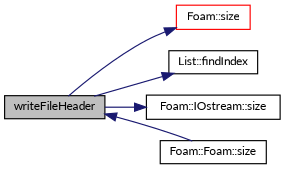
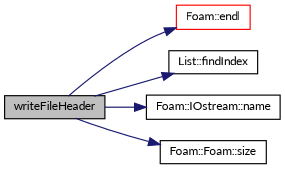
(213, 17) -> (213, 17)
(213, 107) -> (213, 107)
(155, 128) -> (112, 131)
